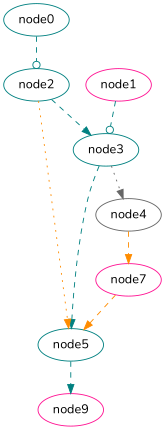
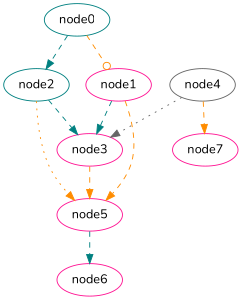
(36, 49) -> (59, 49)
none -> (96, 49)
(113, 114) -> (106, 113)
(106, 150) -> (90, 150)
(116, 178) -> (150, 115)
(80, 242) -> (90, 178)
(103, 309) -> (134, 150)
(71, 345) -> (90, 215)
(71, 410) -> (90, 280)
